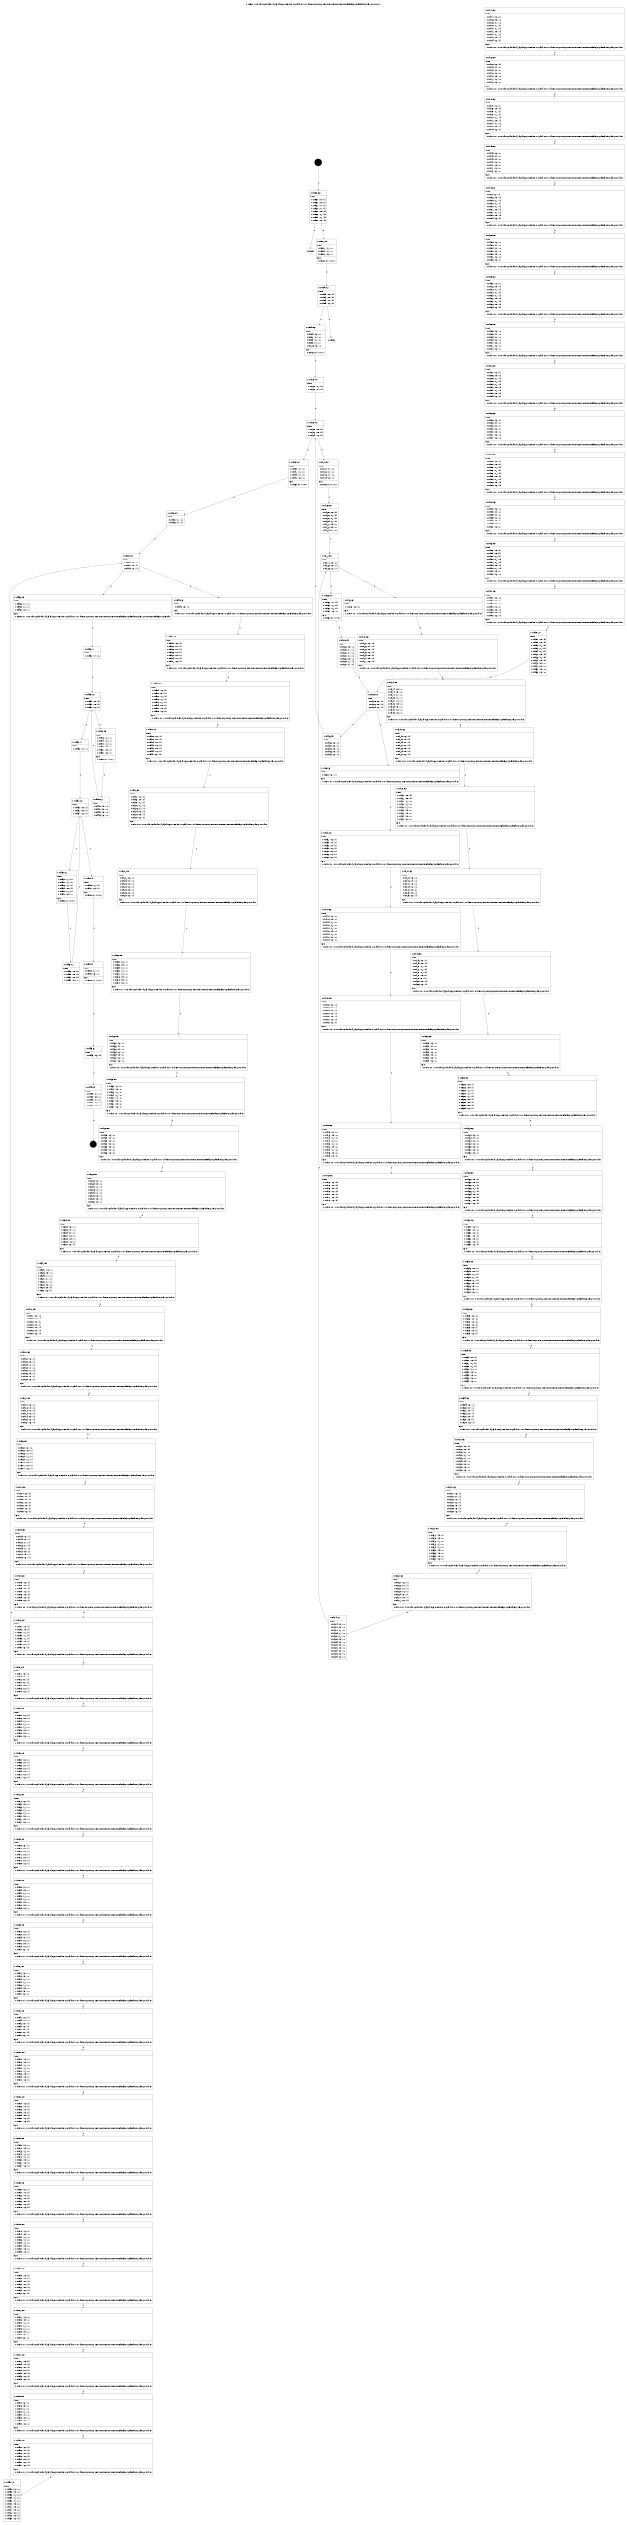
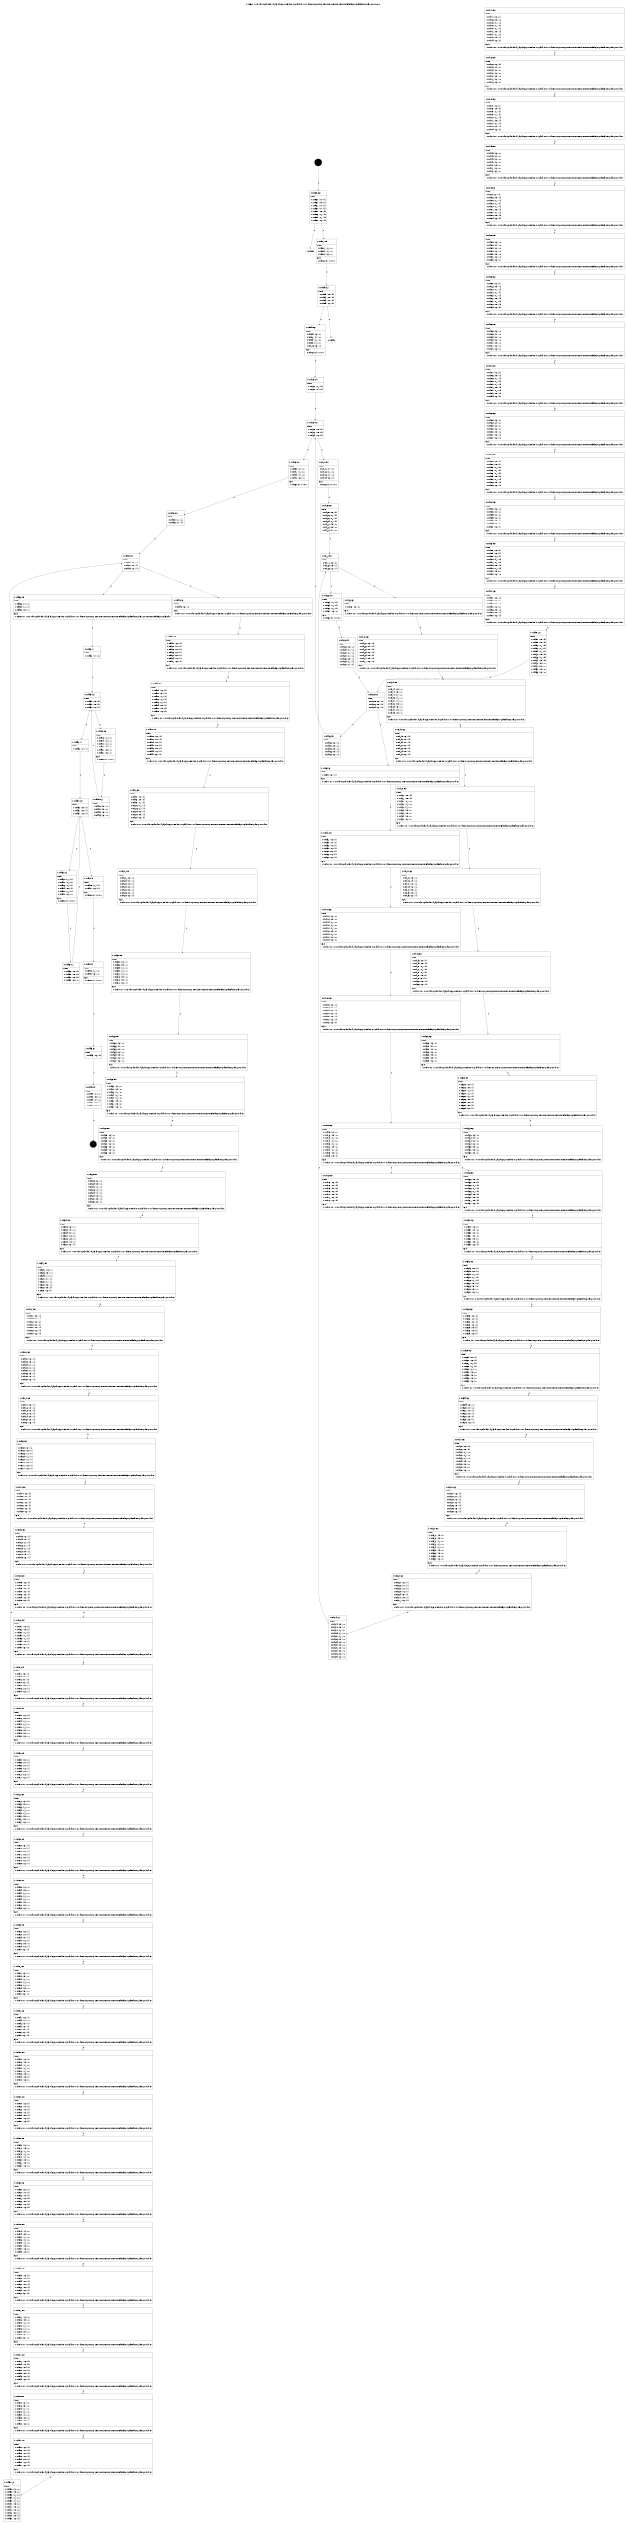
(532, 1166) -> (461, 1168)
